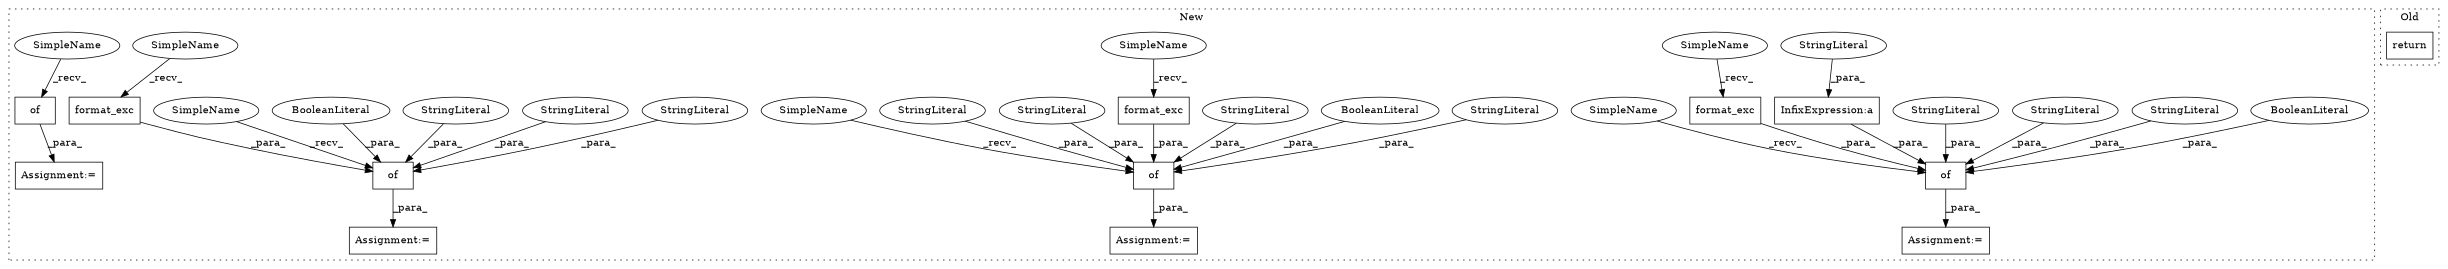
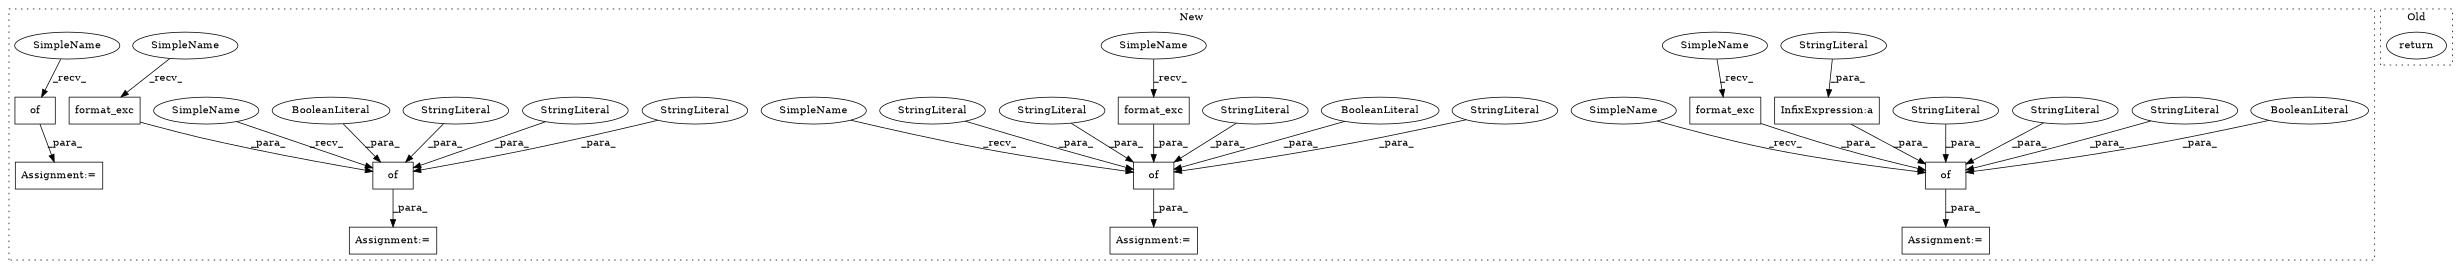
(2410, 46) -> (2417, 46)
